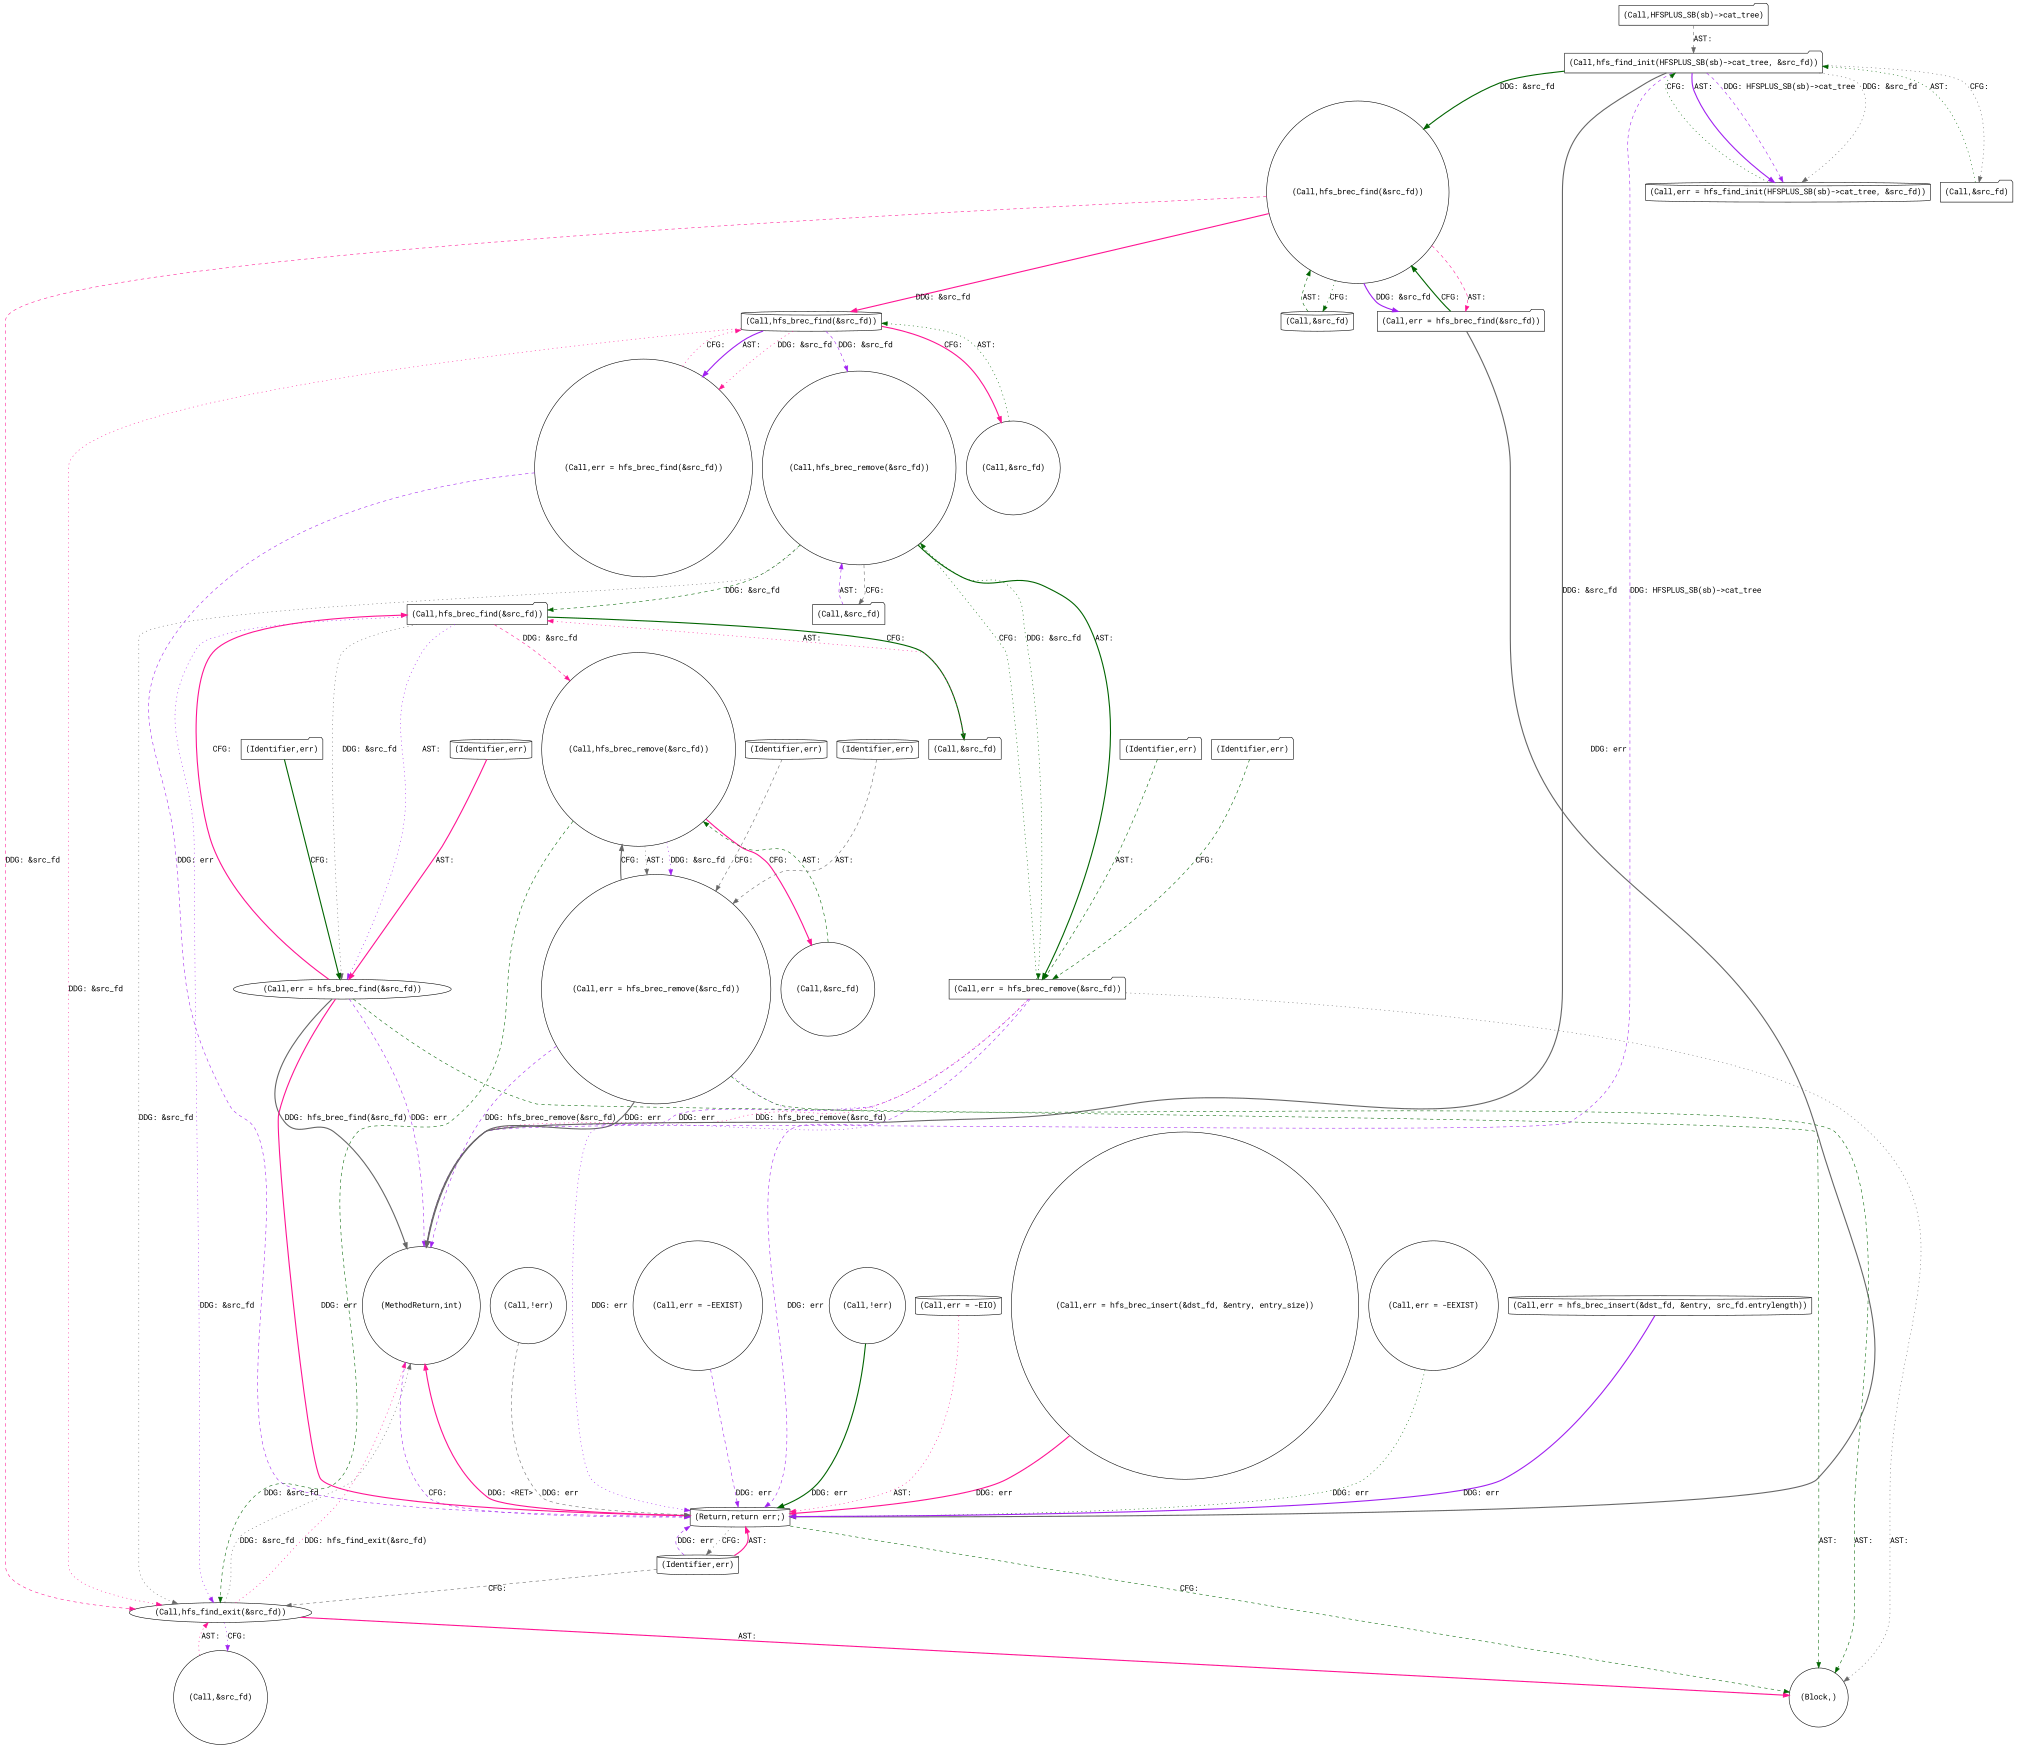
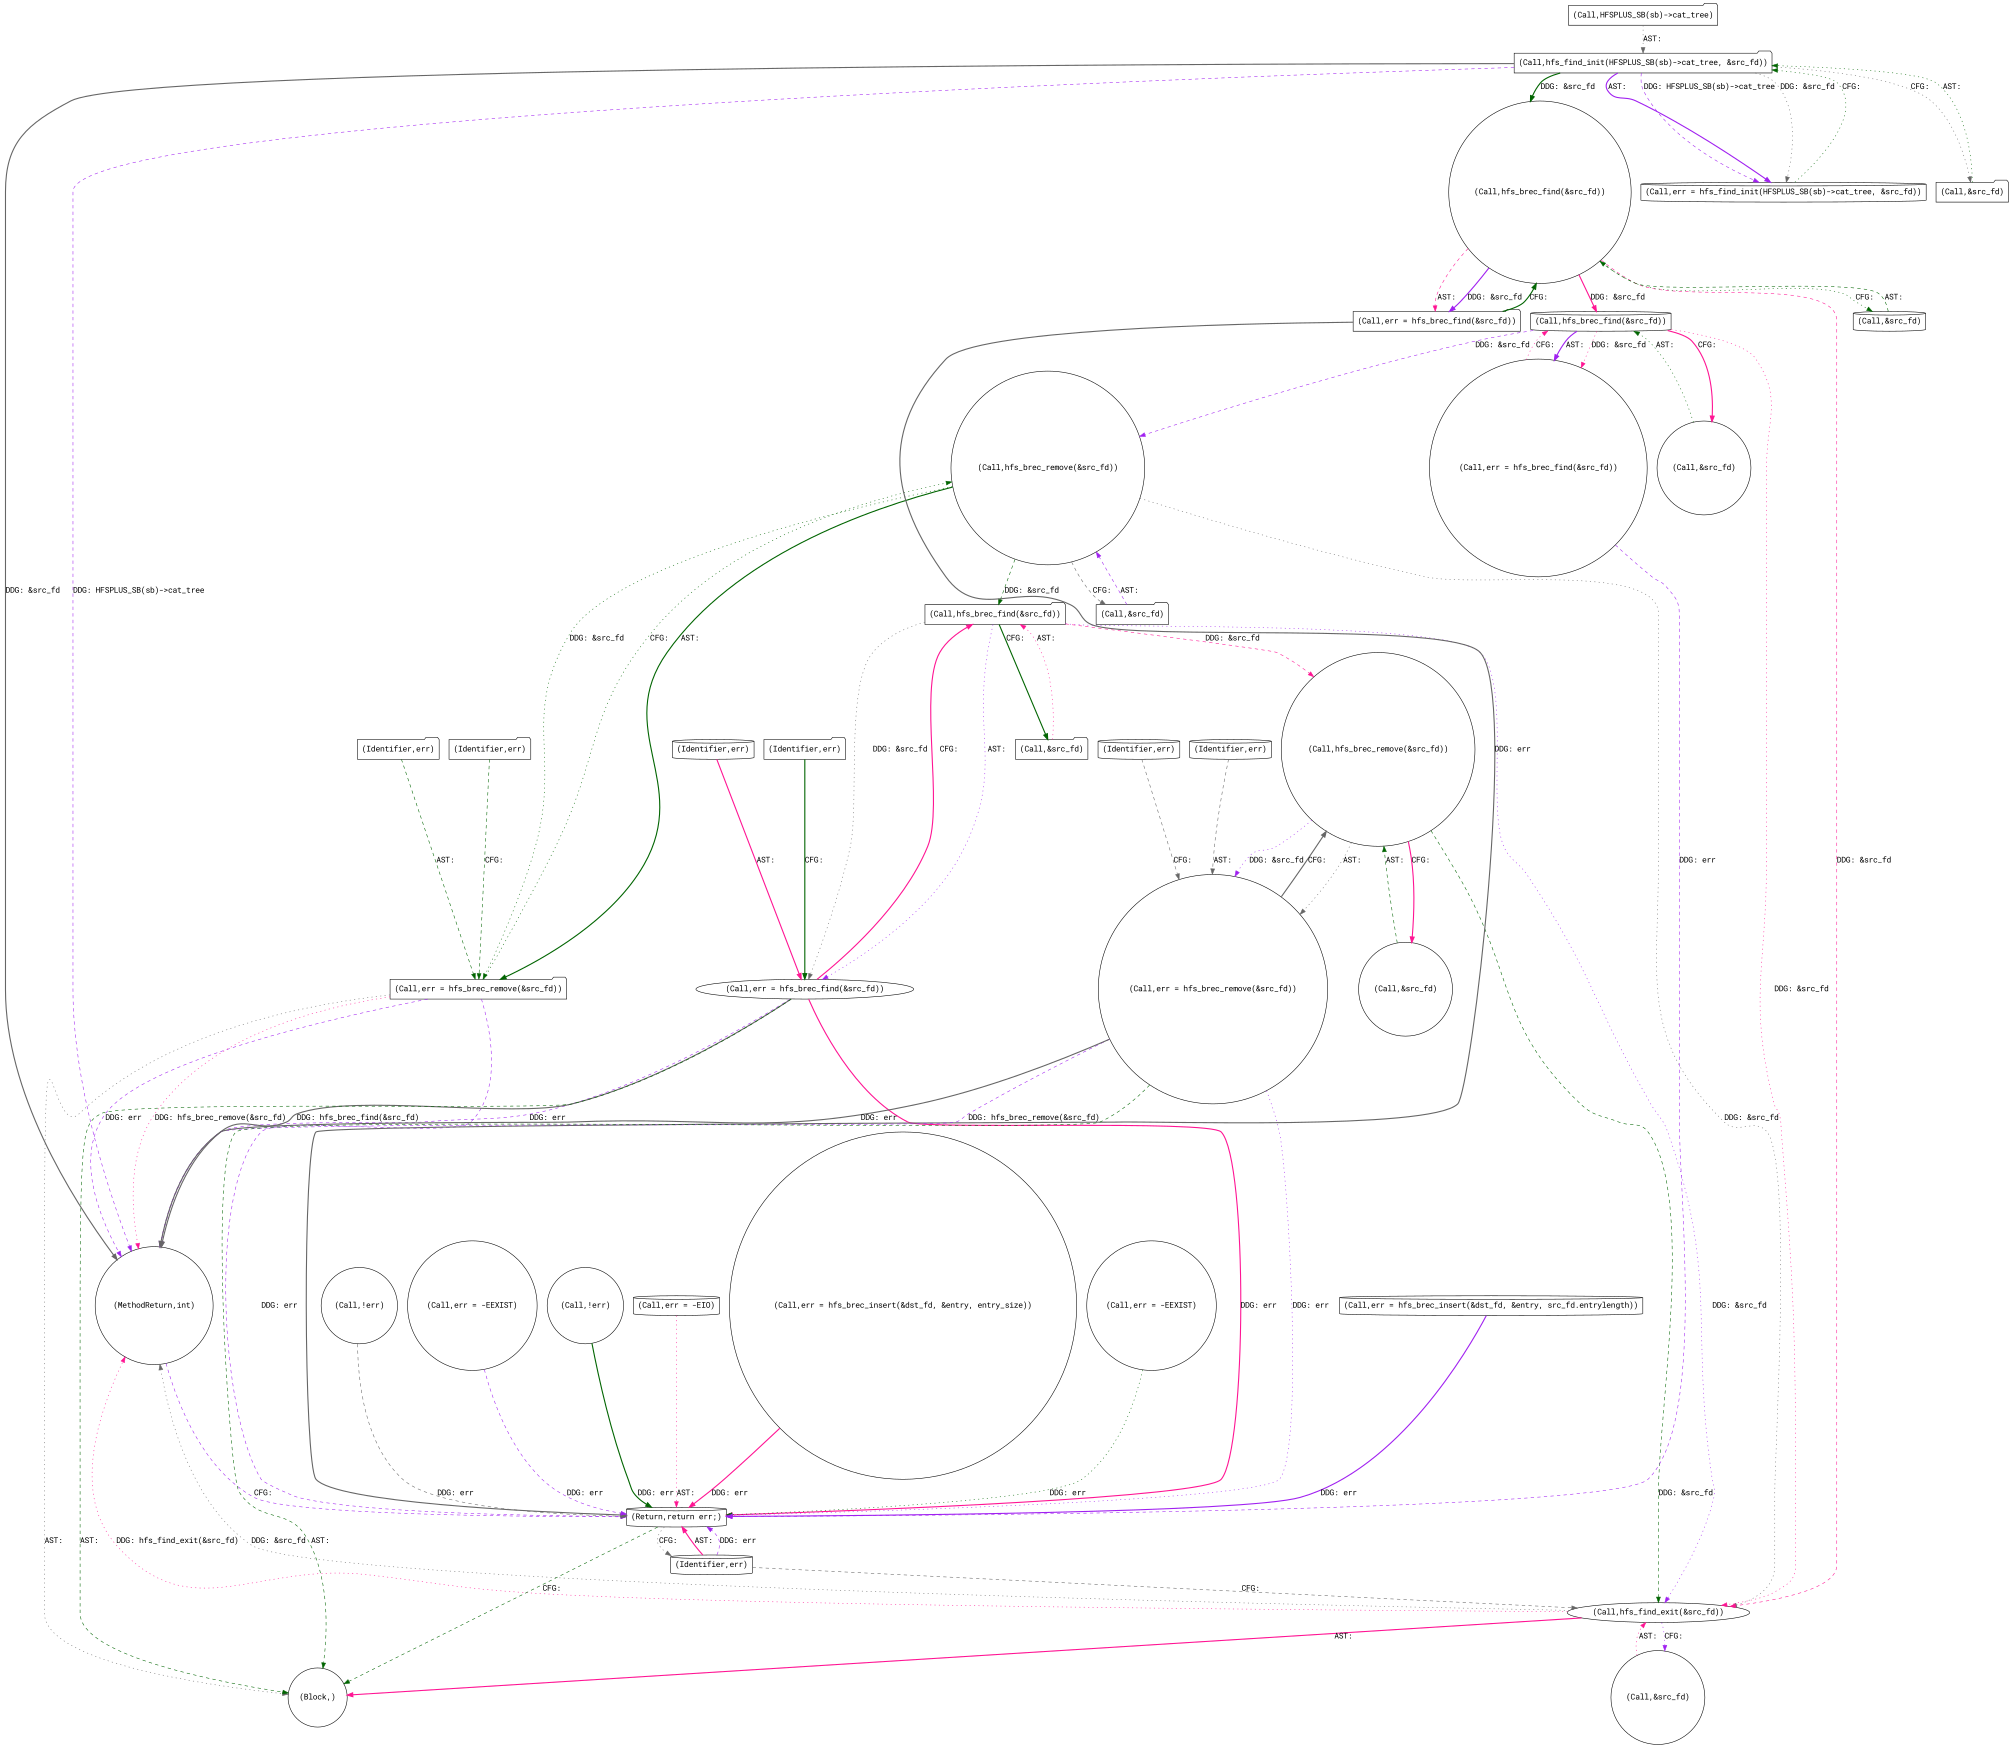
(1694, 36) -> (1643, 36)
(516, 1505) -> none
